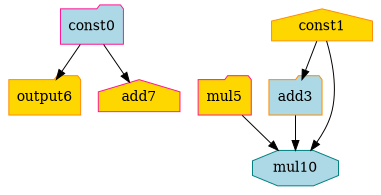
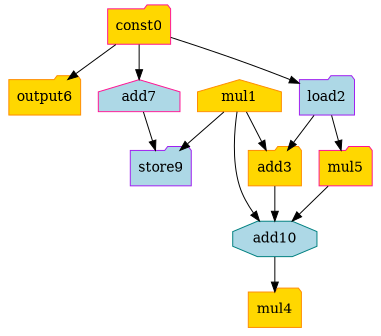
(92, 27) -> (139, 27)
(322, 27) -> (239, 97)
(139, 97) -> (139, 97)
(295, 97) -> (275, 168)
none -> (327, 97)
none -> (161, 168)
(295, 168) -> (275, 239)
none -> (275, 310)
